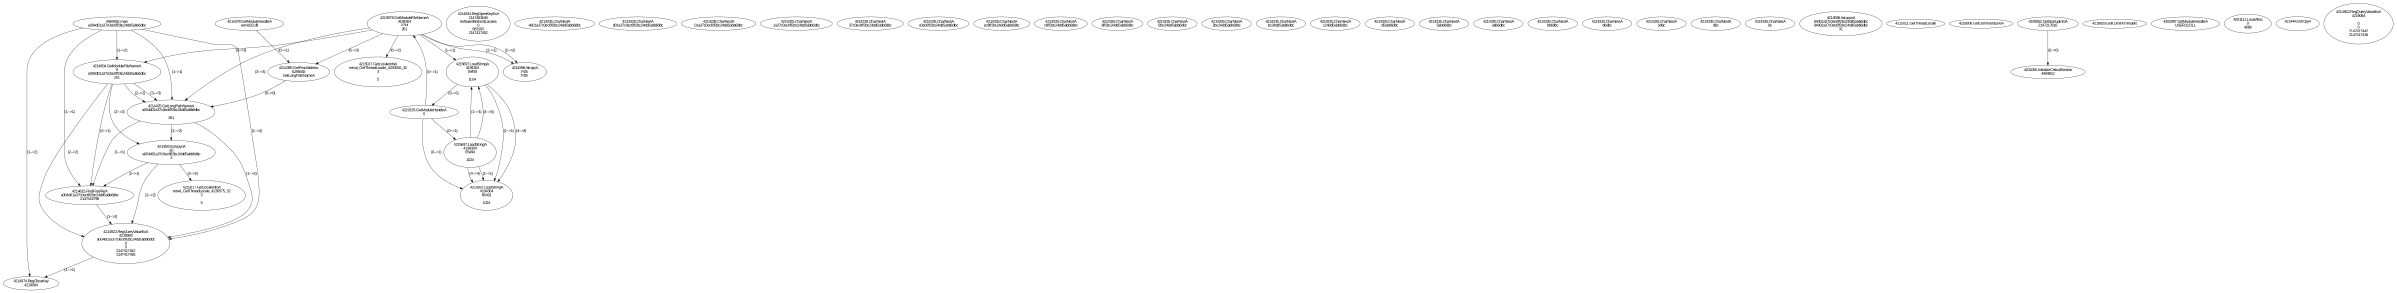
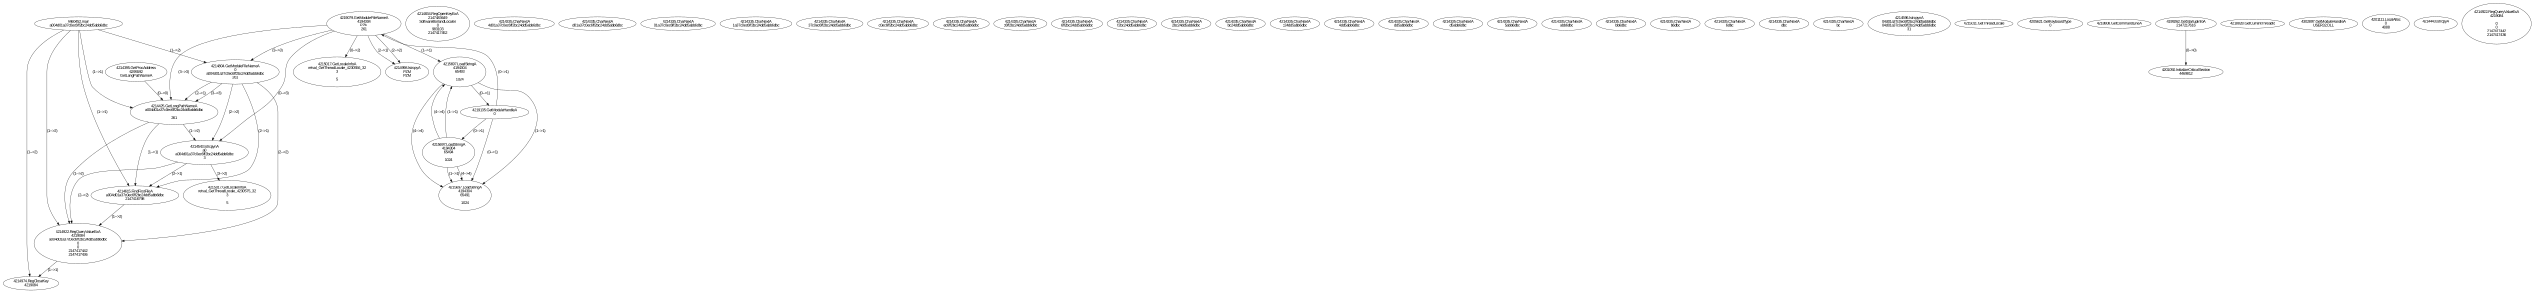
(249, 24) -> none
none -> (1349, 24)
none -> (1404, 24)
none -> (2050, 24)
(350, 48) -> (282, 86)
